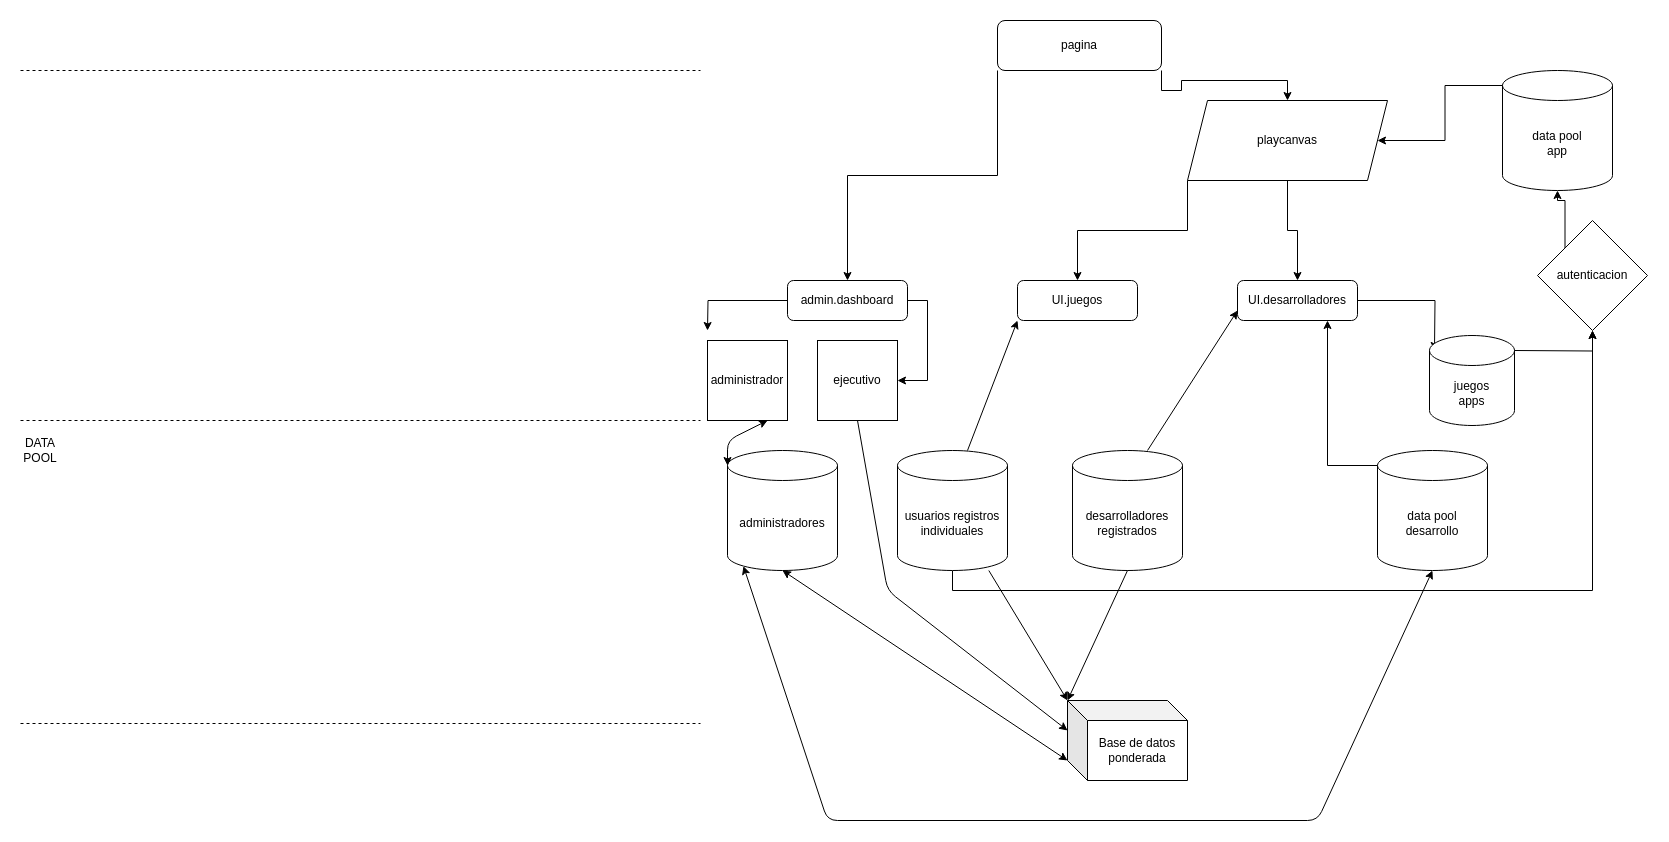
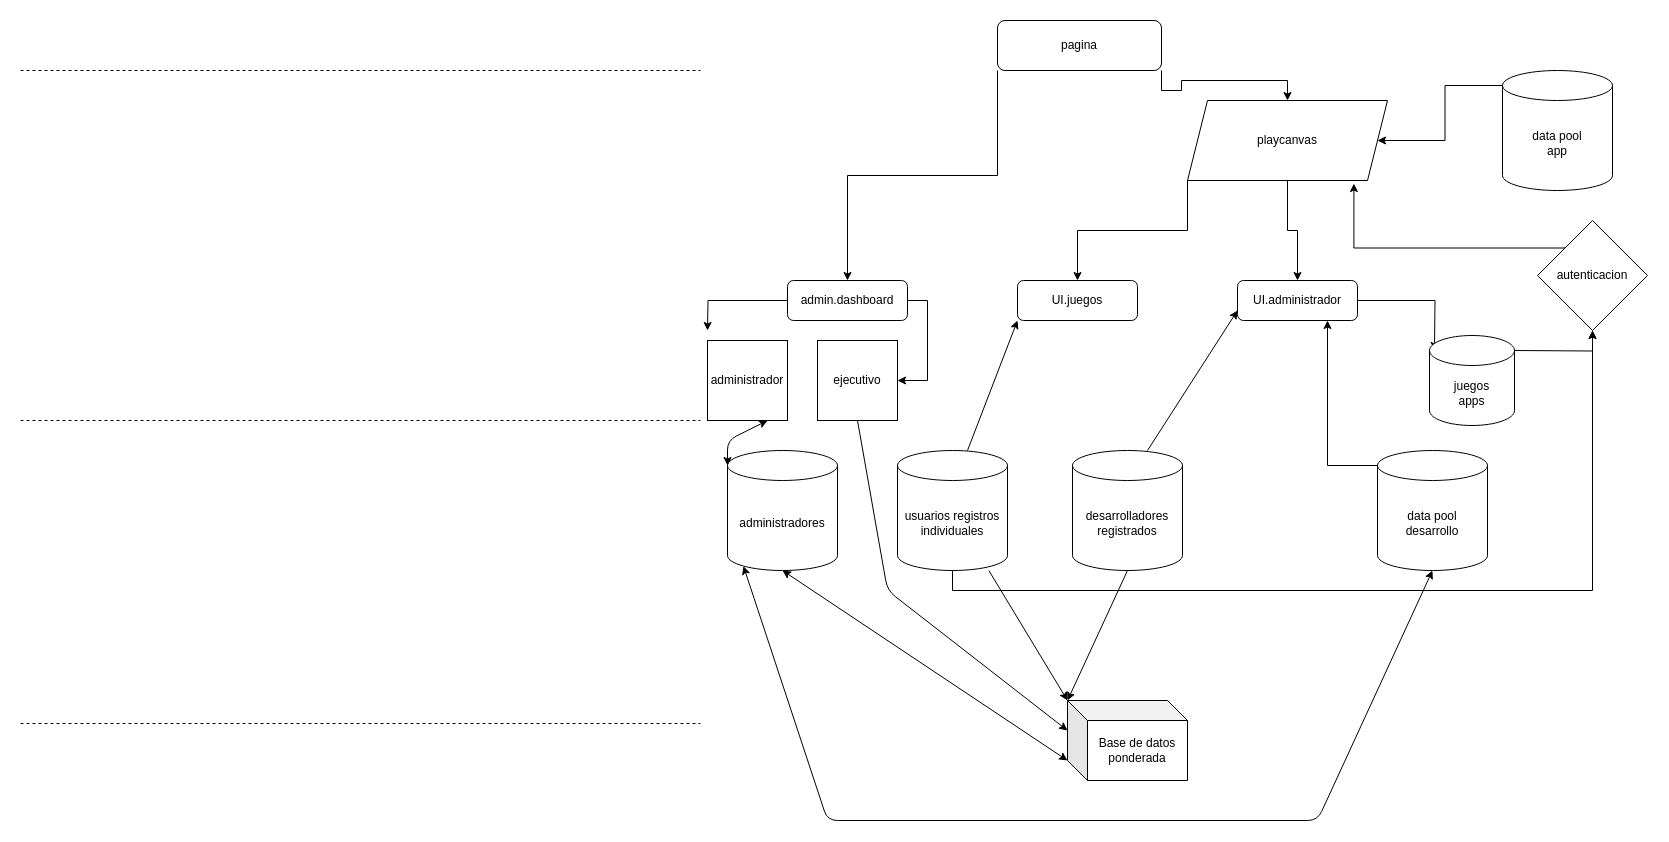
(1565, 220) -> (1431, 248)
(1298, 301) -> (1298, 301)
(41, 451) -> none
